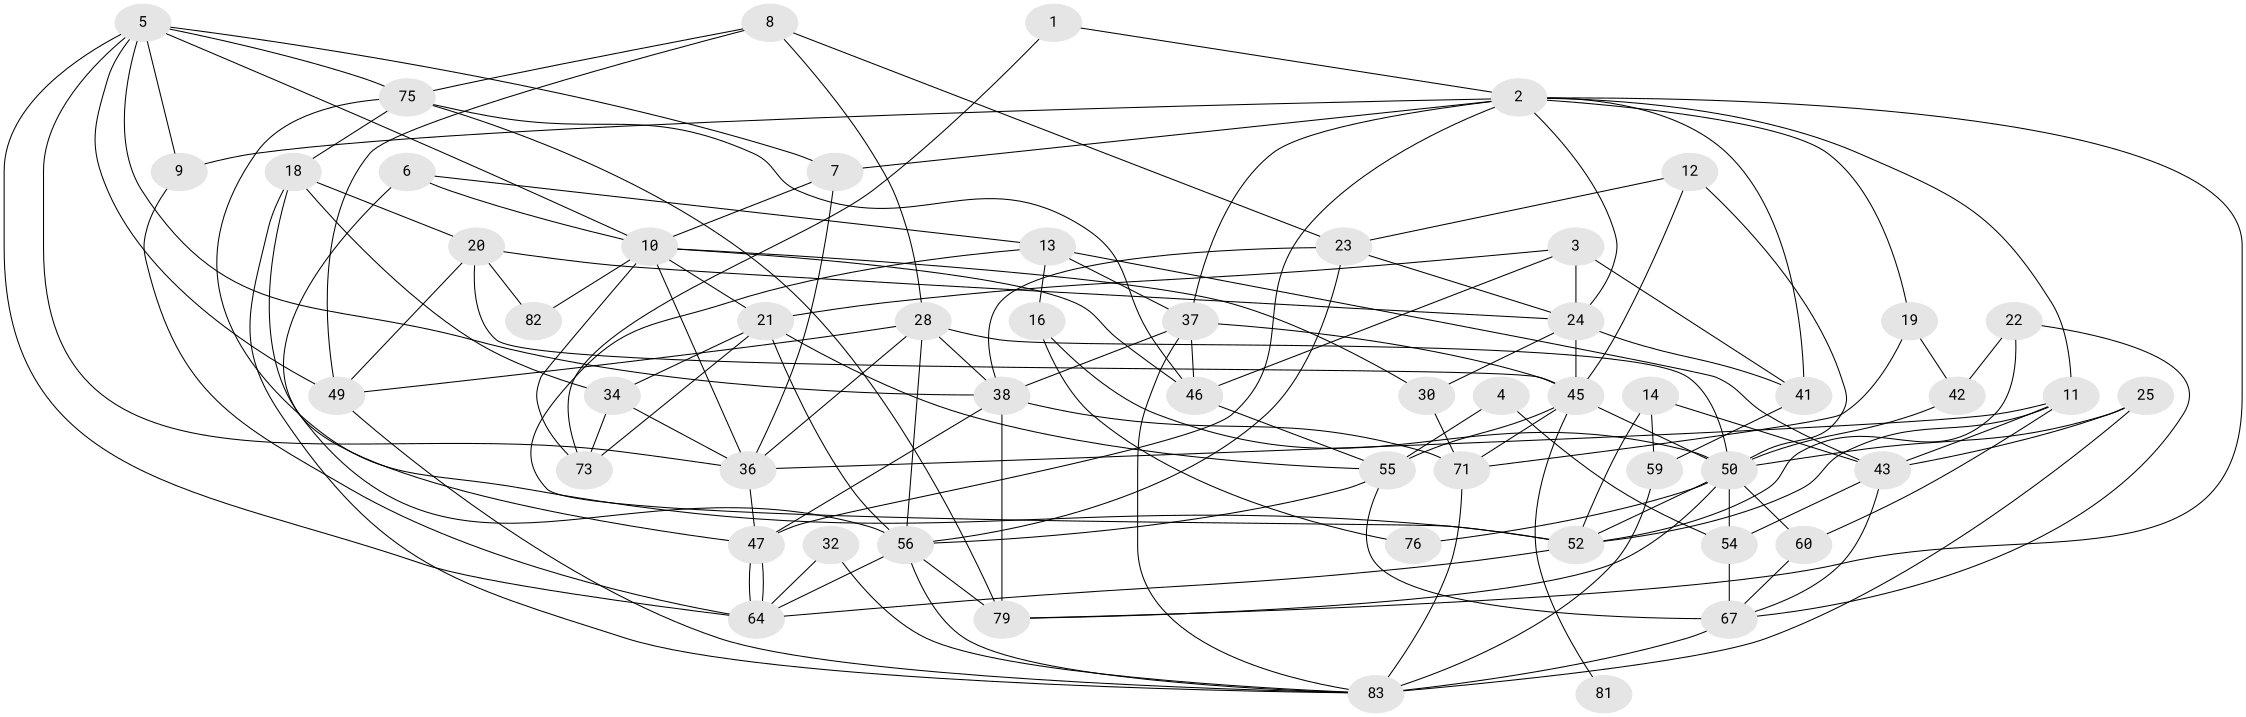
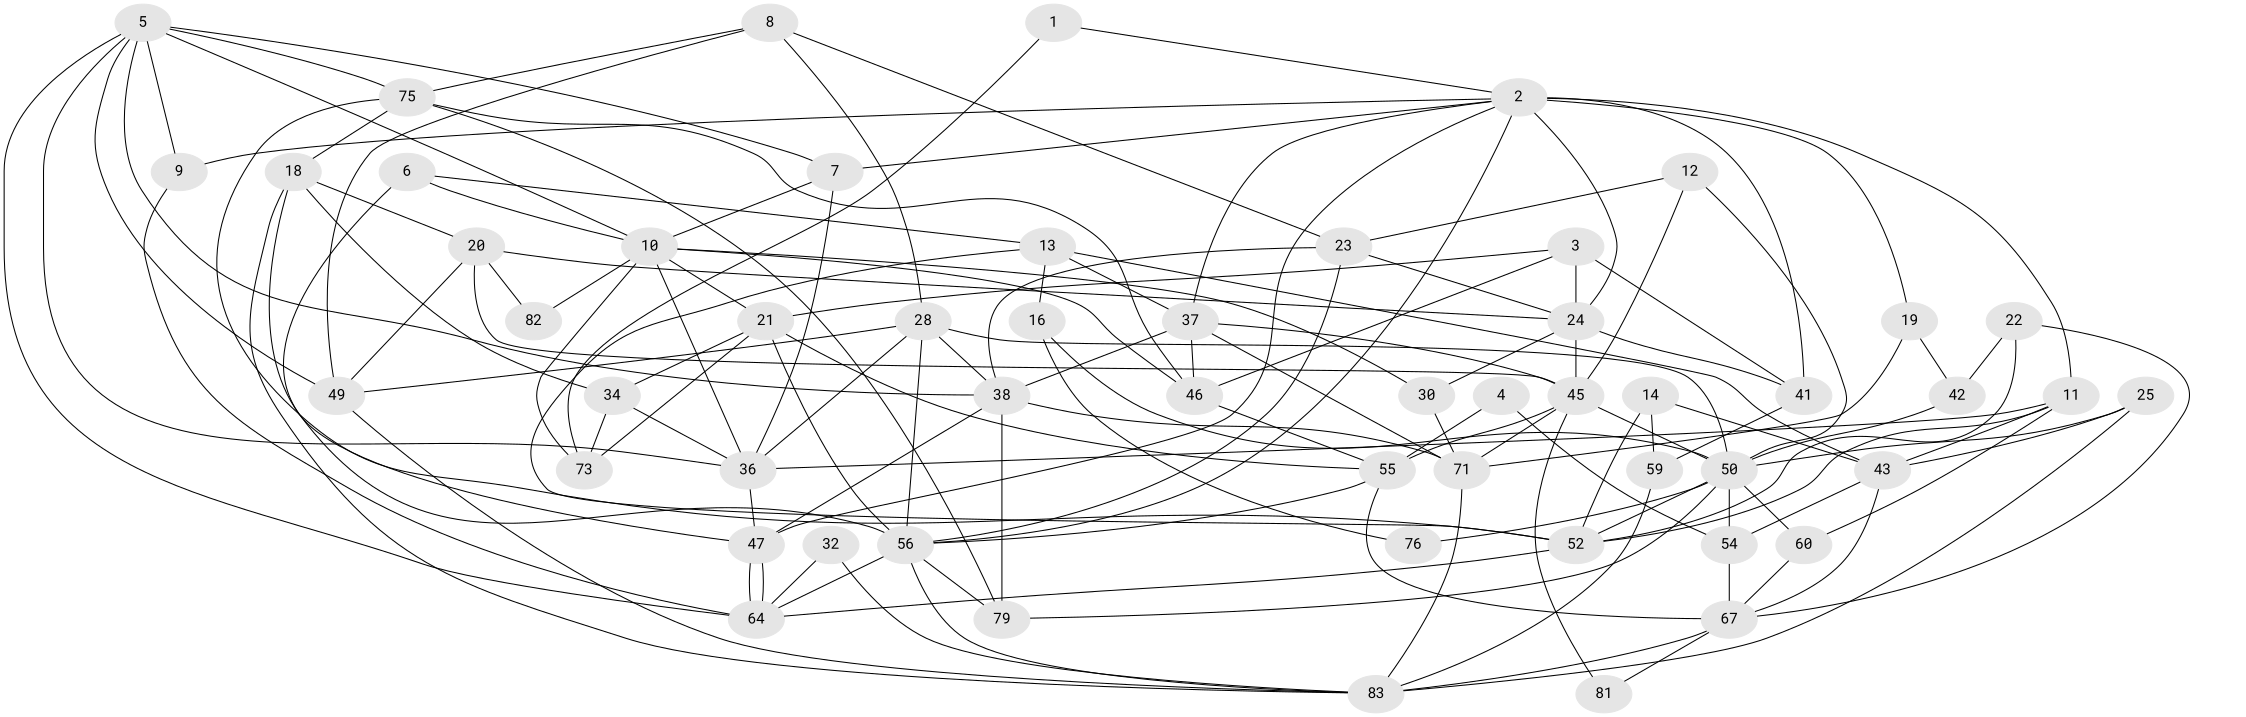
(2120, 534) -> (1306, 414)
(1143, 575) -> (1332, 399)
none -> (1675, 652)
